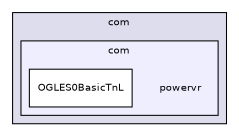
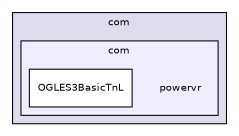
(81, 88) -> (81, 88)
